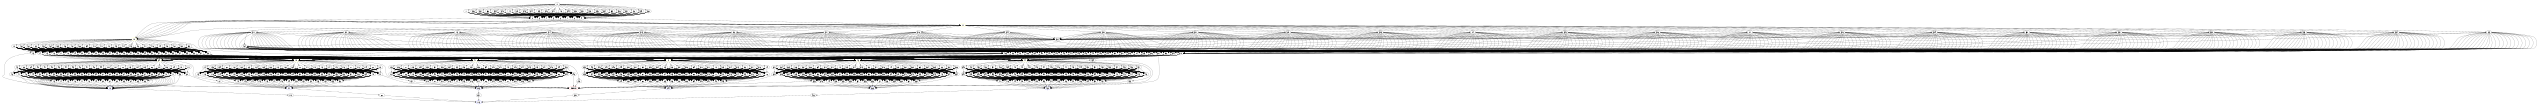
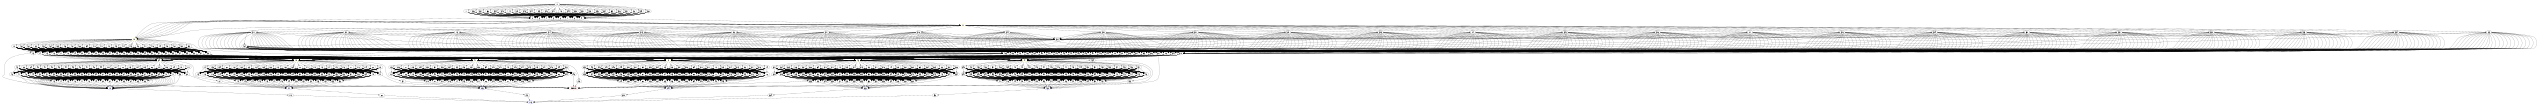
none -> (771, 95)
